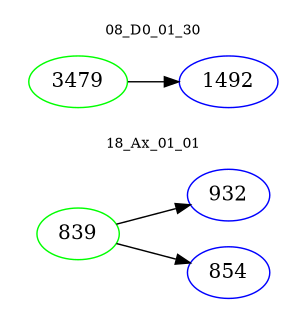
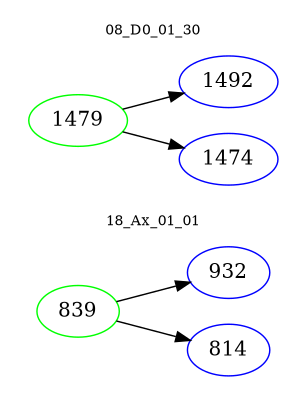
(78, 82) -> (78, 121)
none -> (229, 159)
(229, 273) -> (229, 350)
